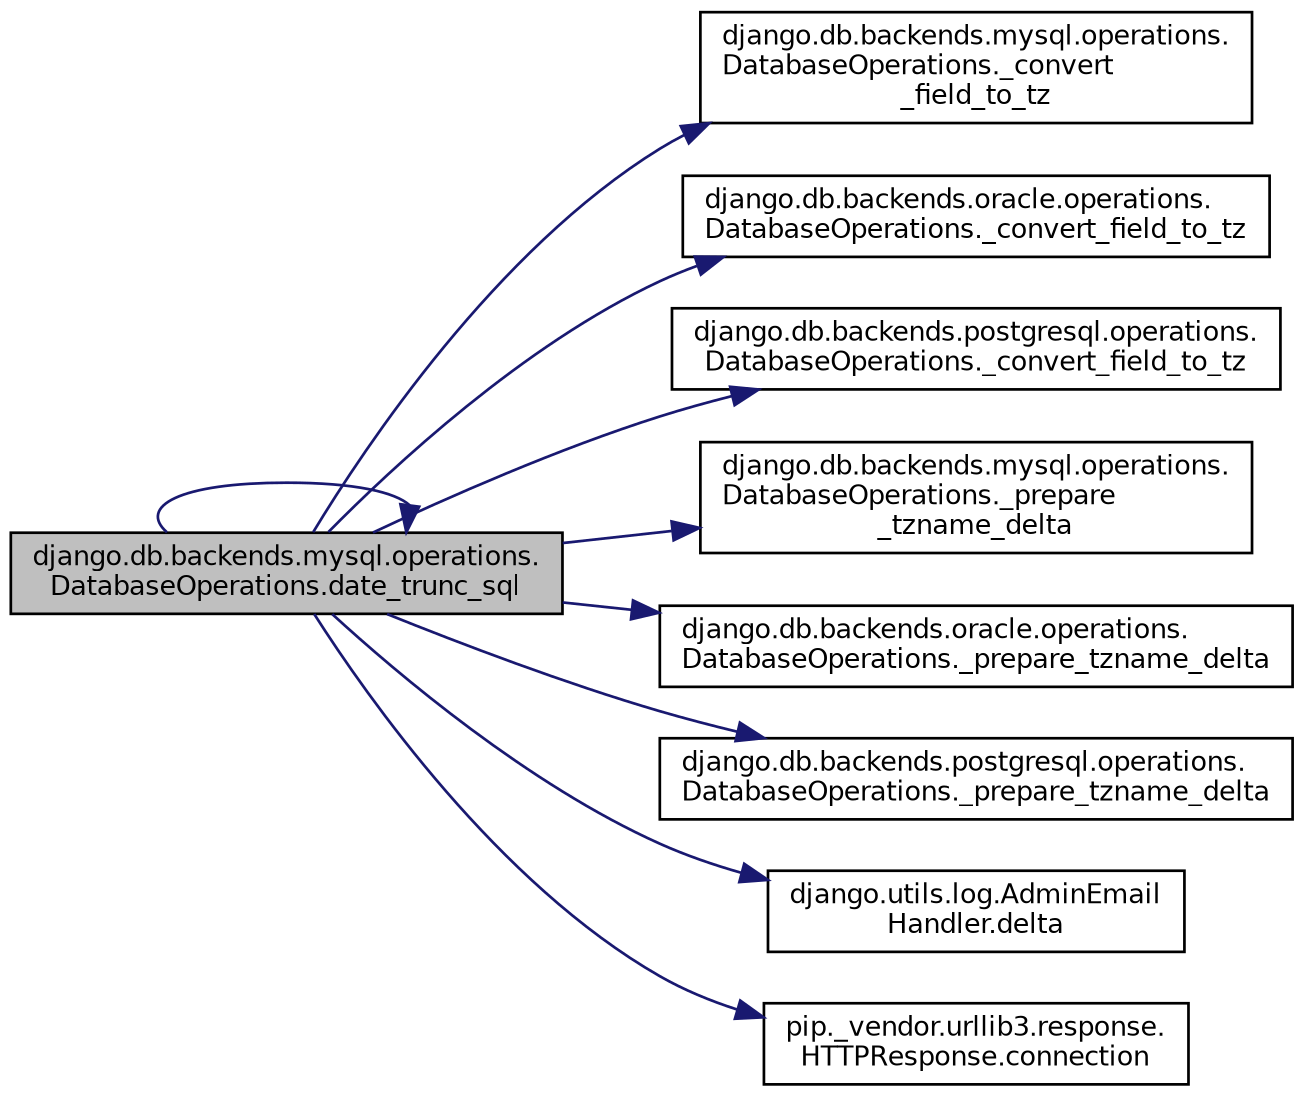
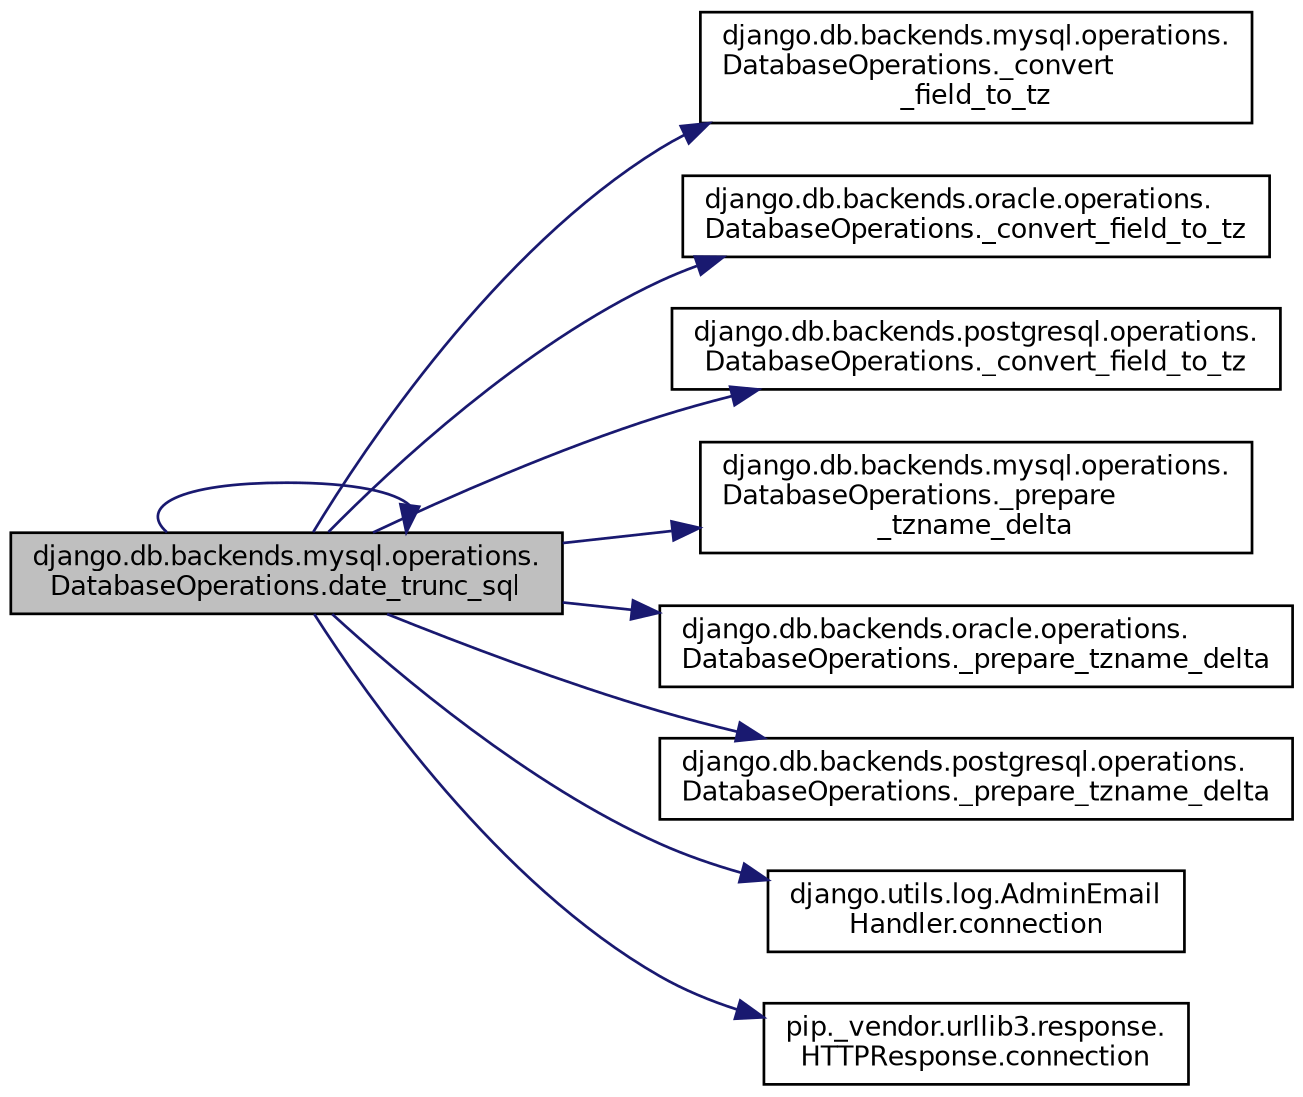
(976, 911) -> (976, 911)
